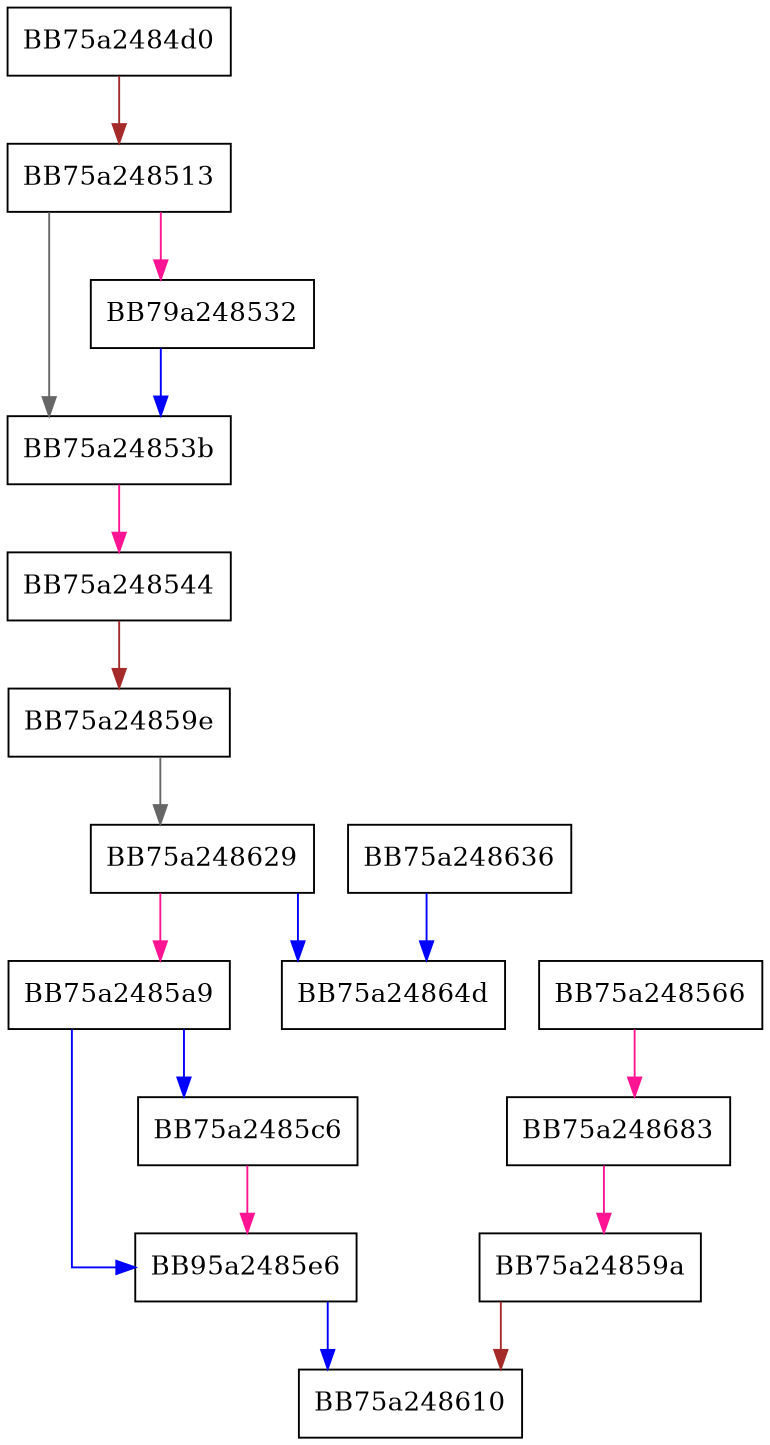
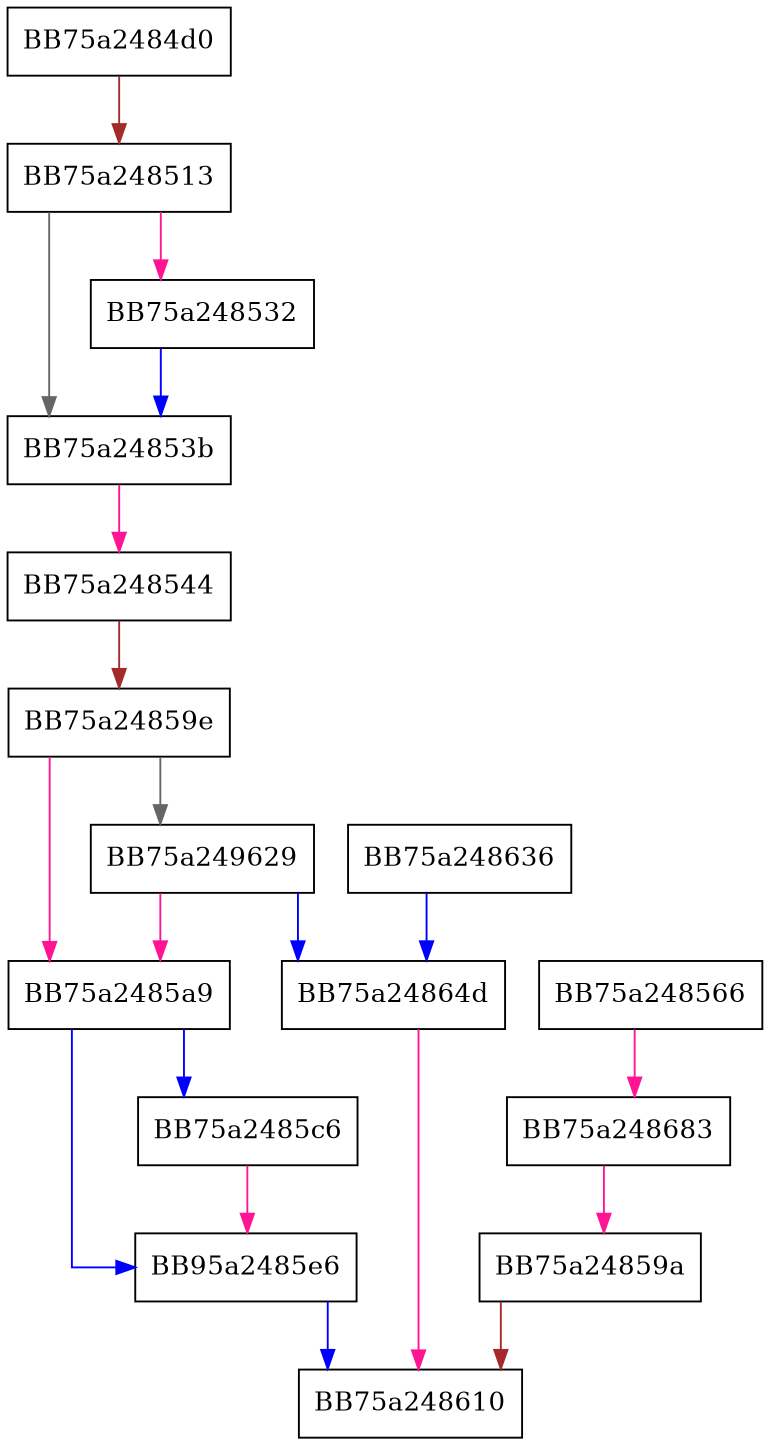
(202, 314) -> (202, 314)
none -> (50, 850)
(202, 859) -> (202, 859)
none -> (419, 1190)
